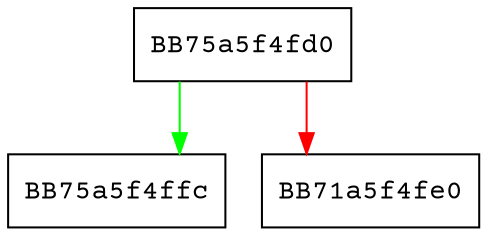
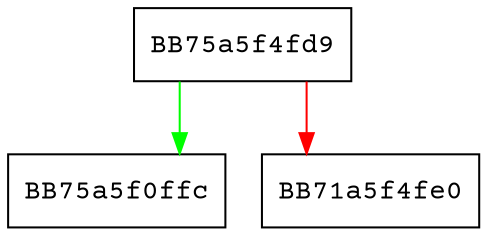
(243, 45) -> (243, 45)
(117, 191) -> (117, 191)
